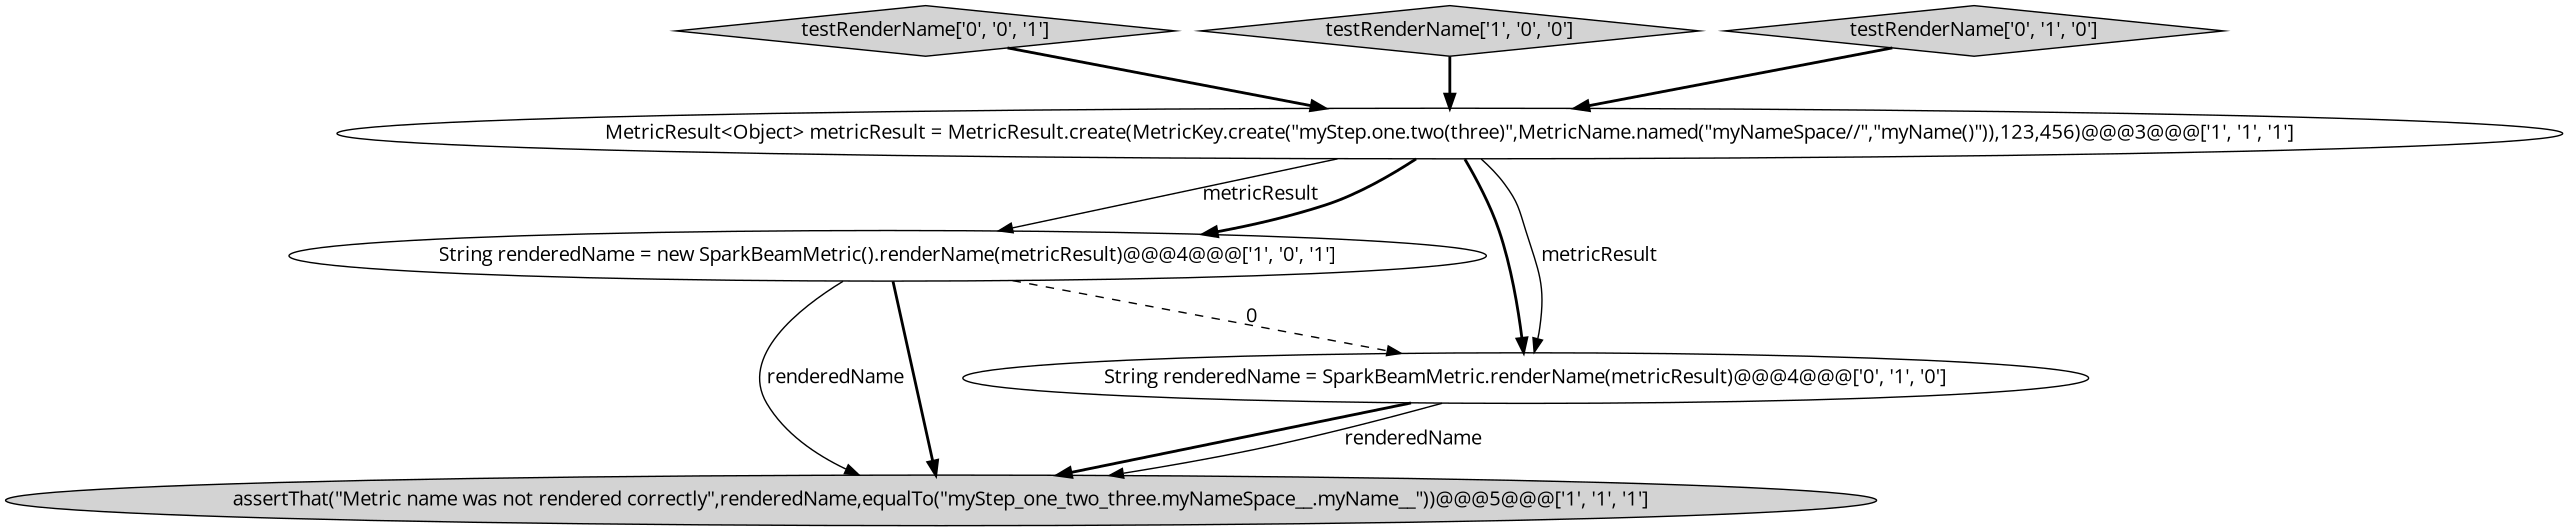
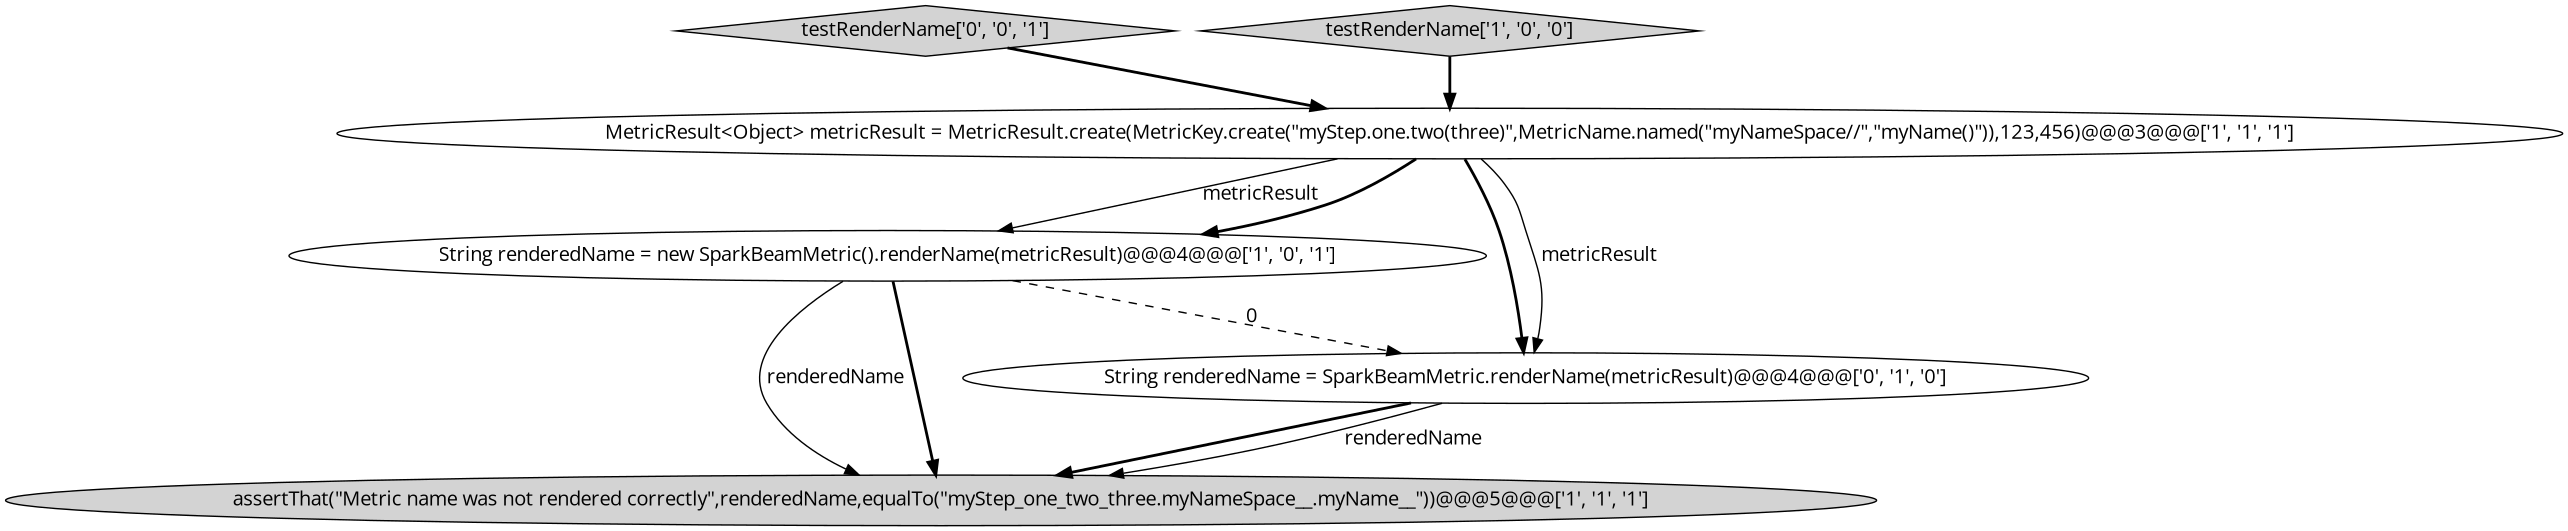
(1974, 31) -> none
